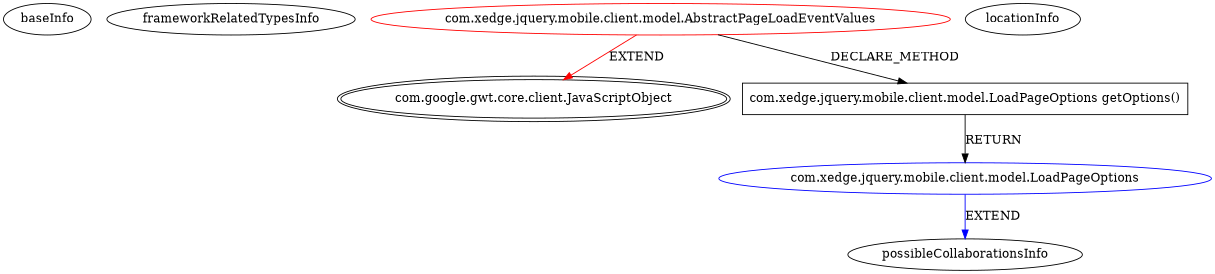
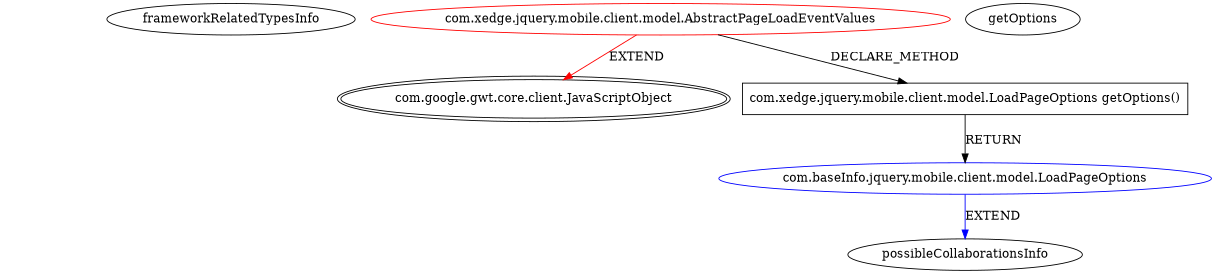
(47, 19) -> none
(1023, 19) -> (1023, 19)
(965, 178) -> (965, 178)
